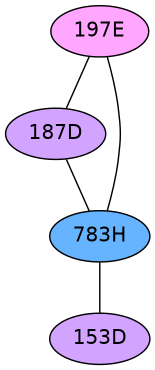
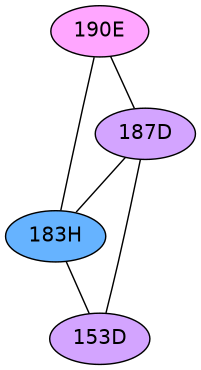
(100, 31) -> (100, 31)
(100, 236) -> (56, 236)
none -> (124, 236)
